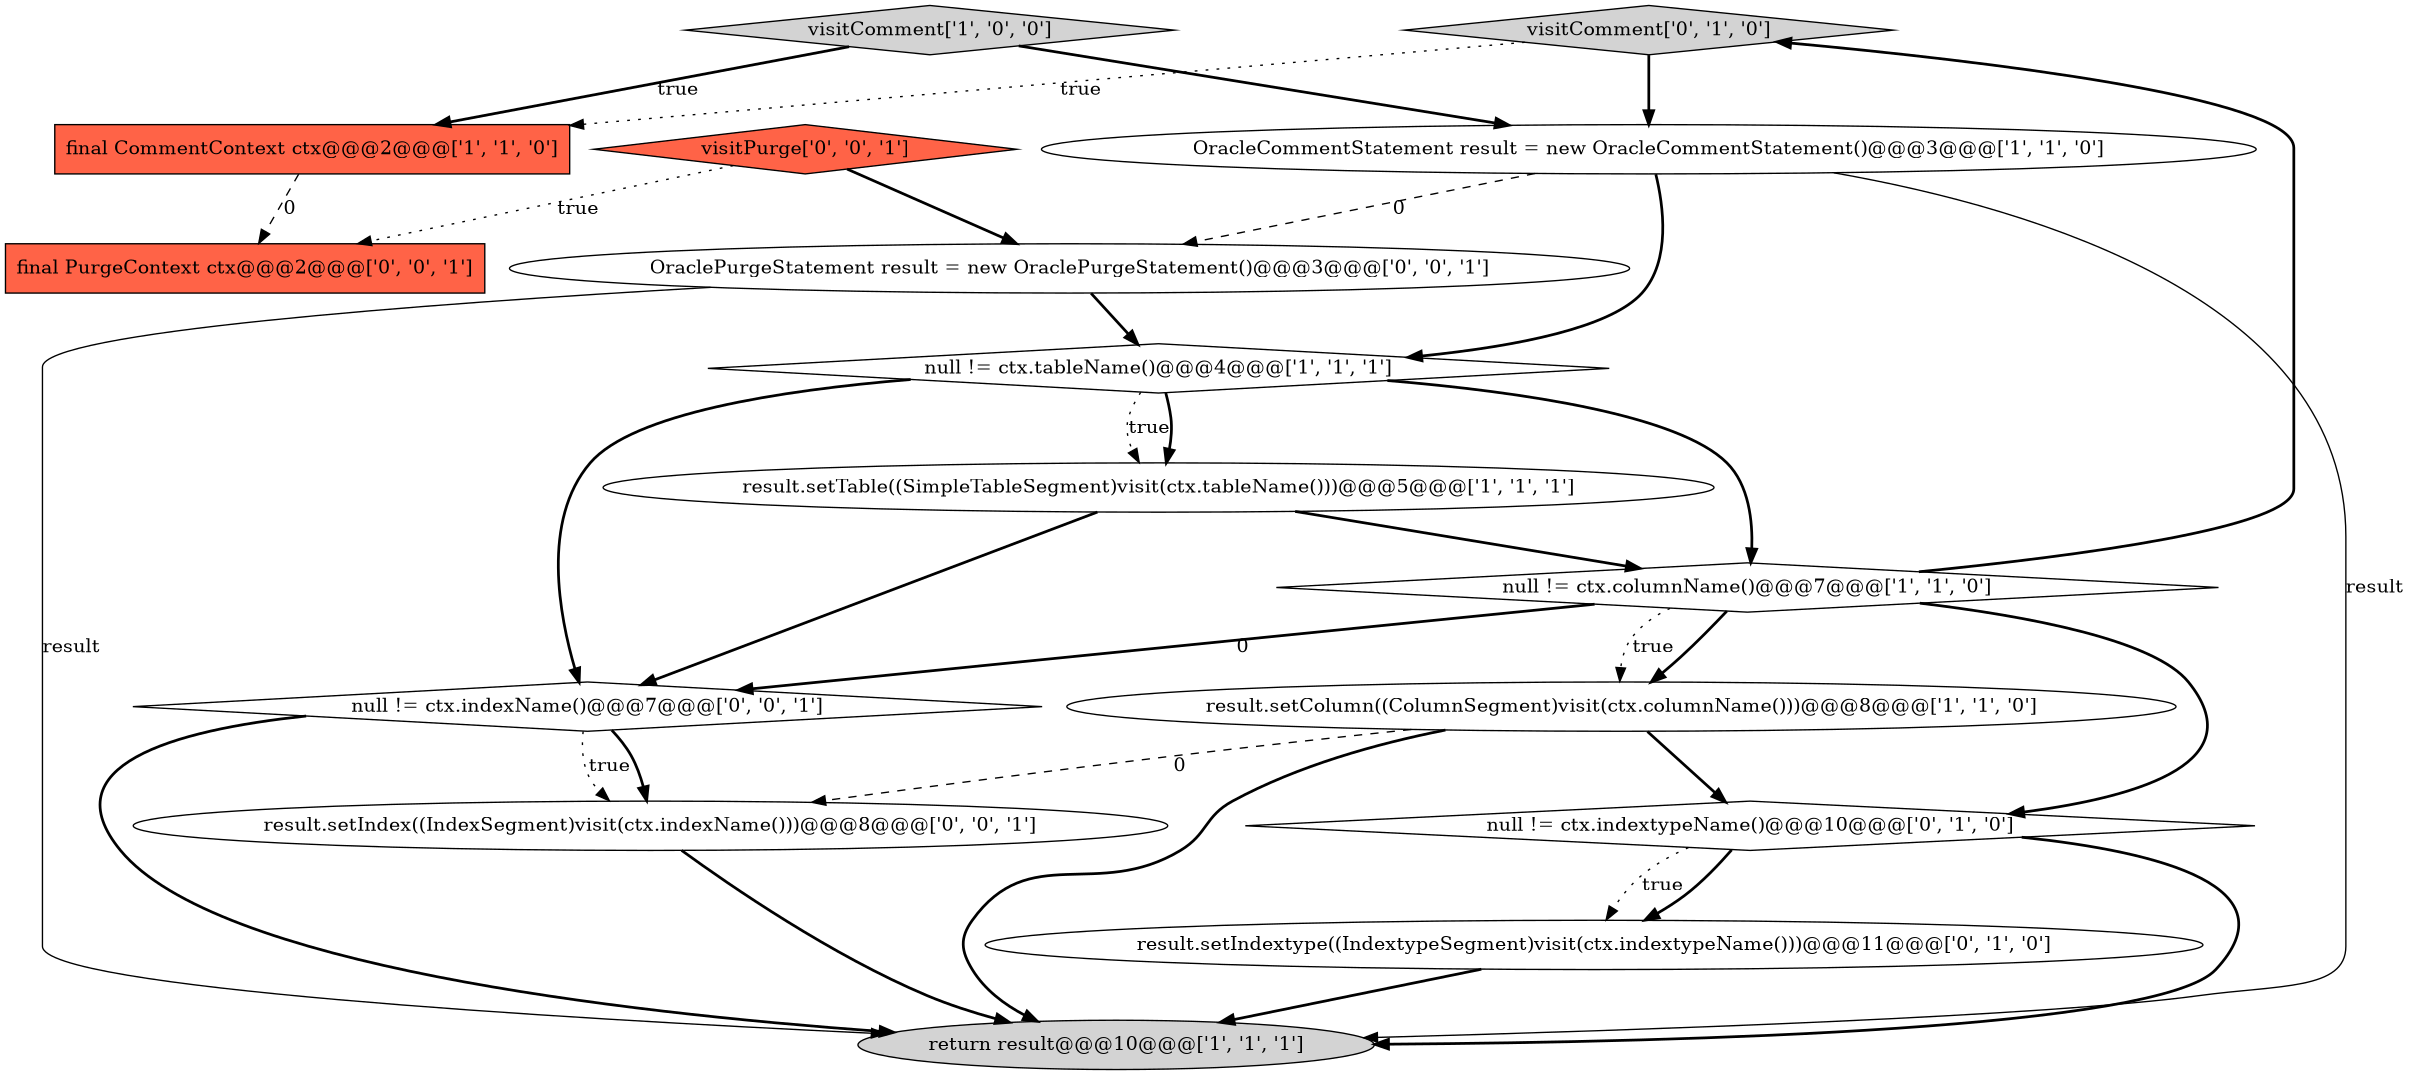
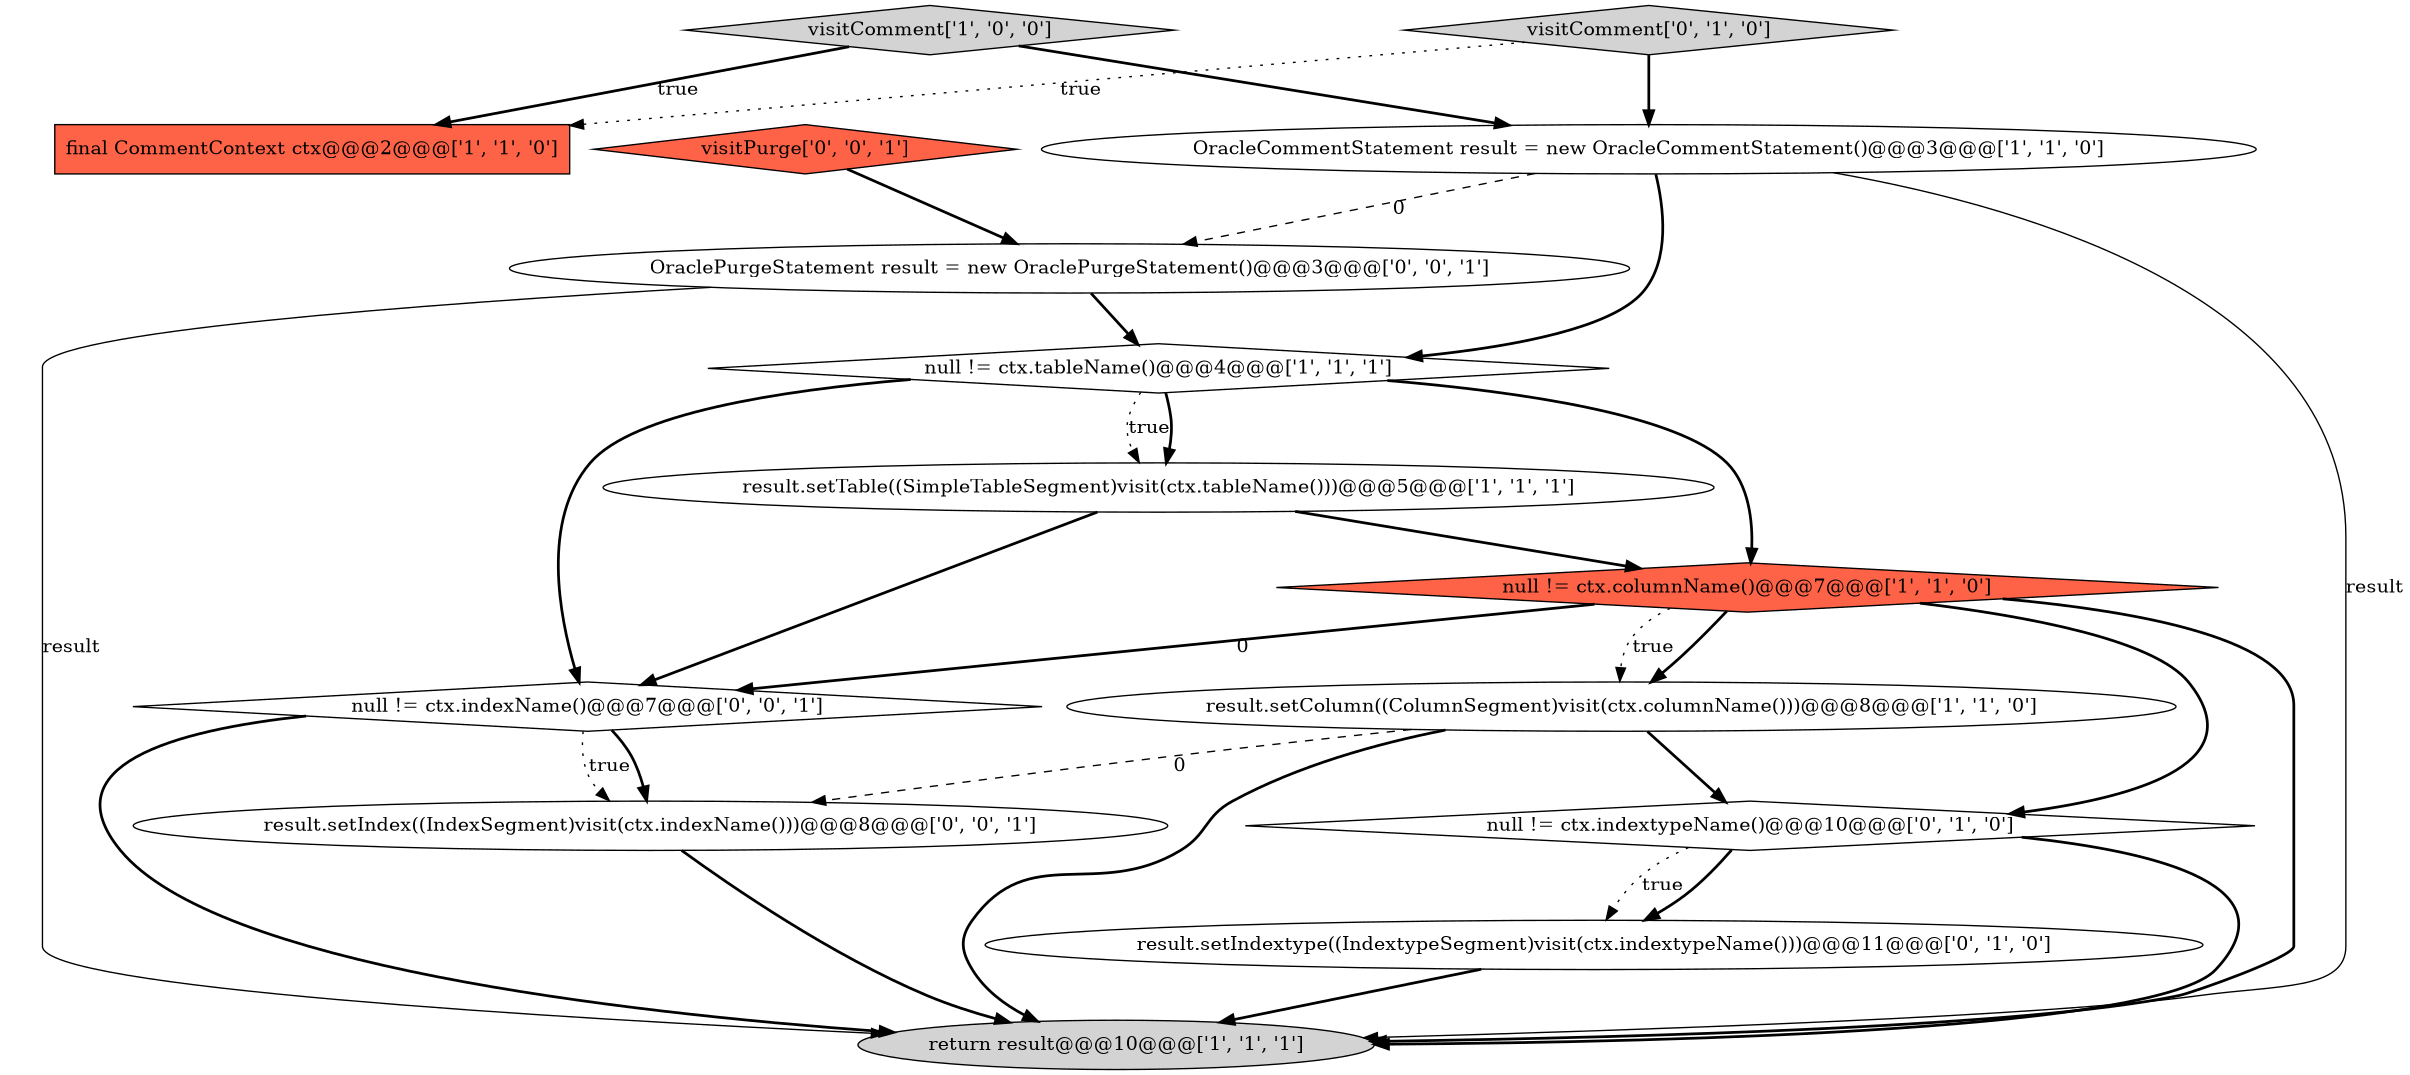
(2294, 253) -> (2236, 976)
(245, 268) -> none
(1747, 587) -> (1747, 587)
